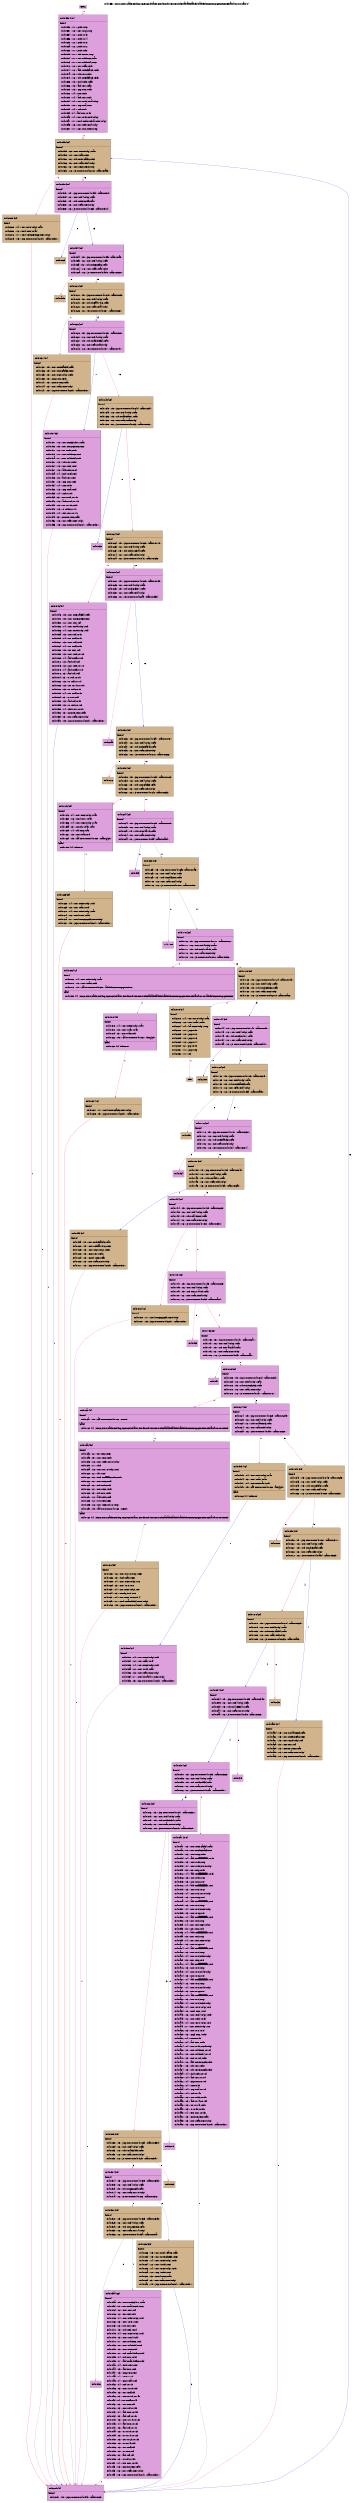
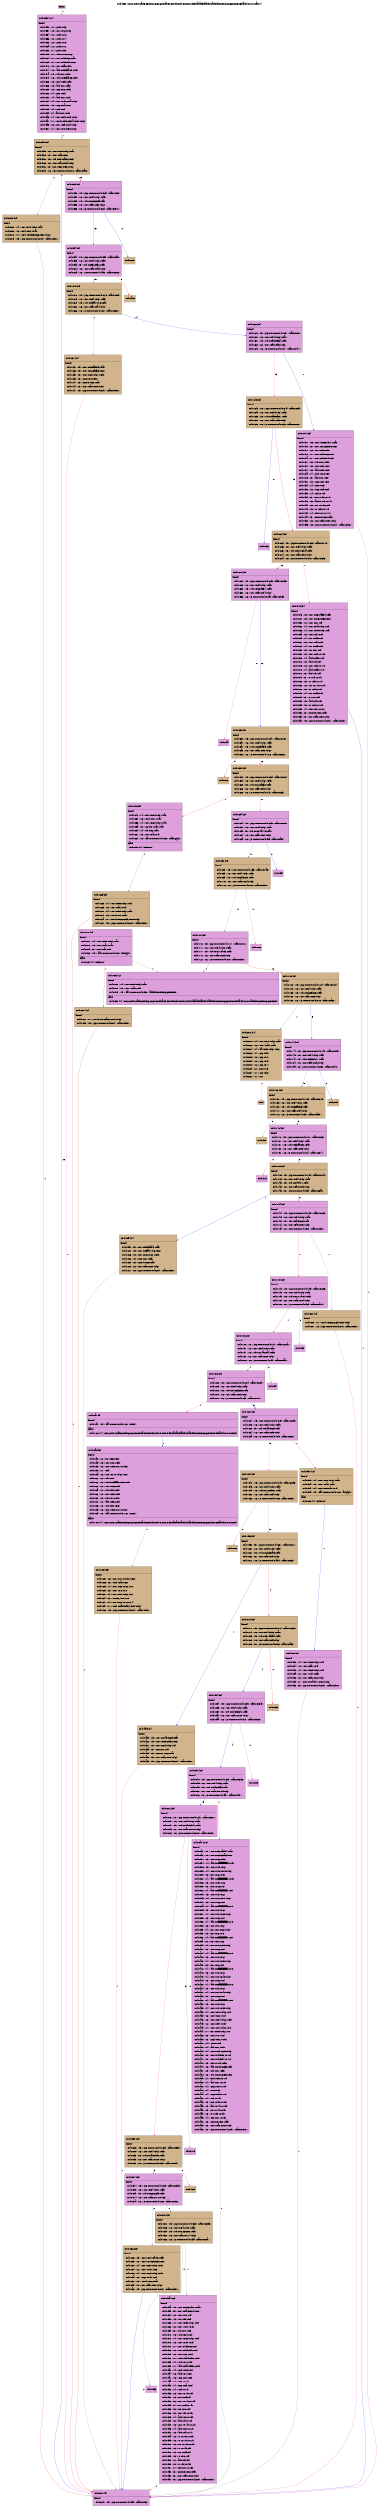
(140, 1006) -> (145, 966)
